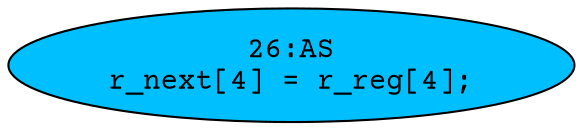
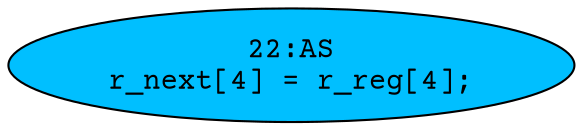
(291, 65) -> (291, 65)
